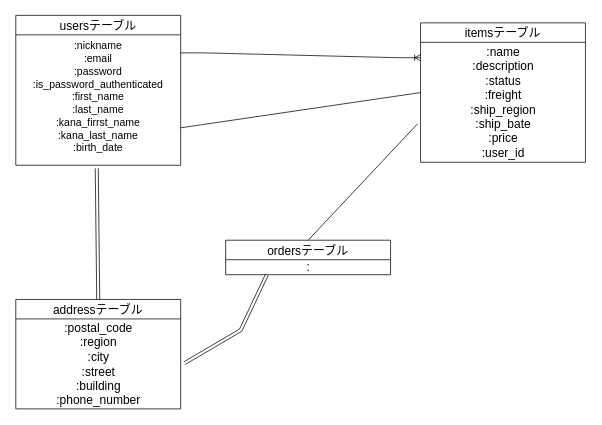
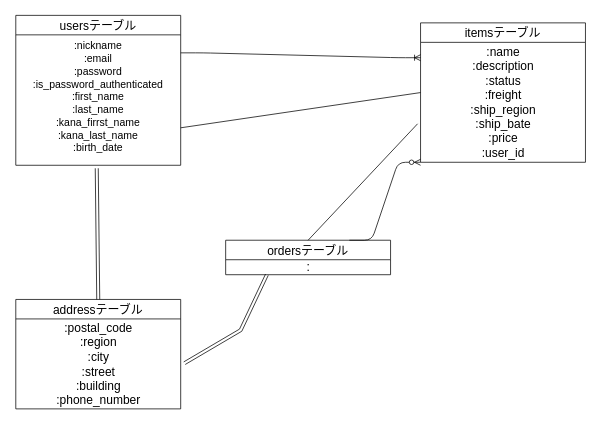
none -> (388, 191)
